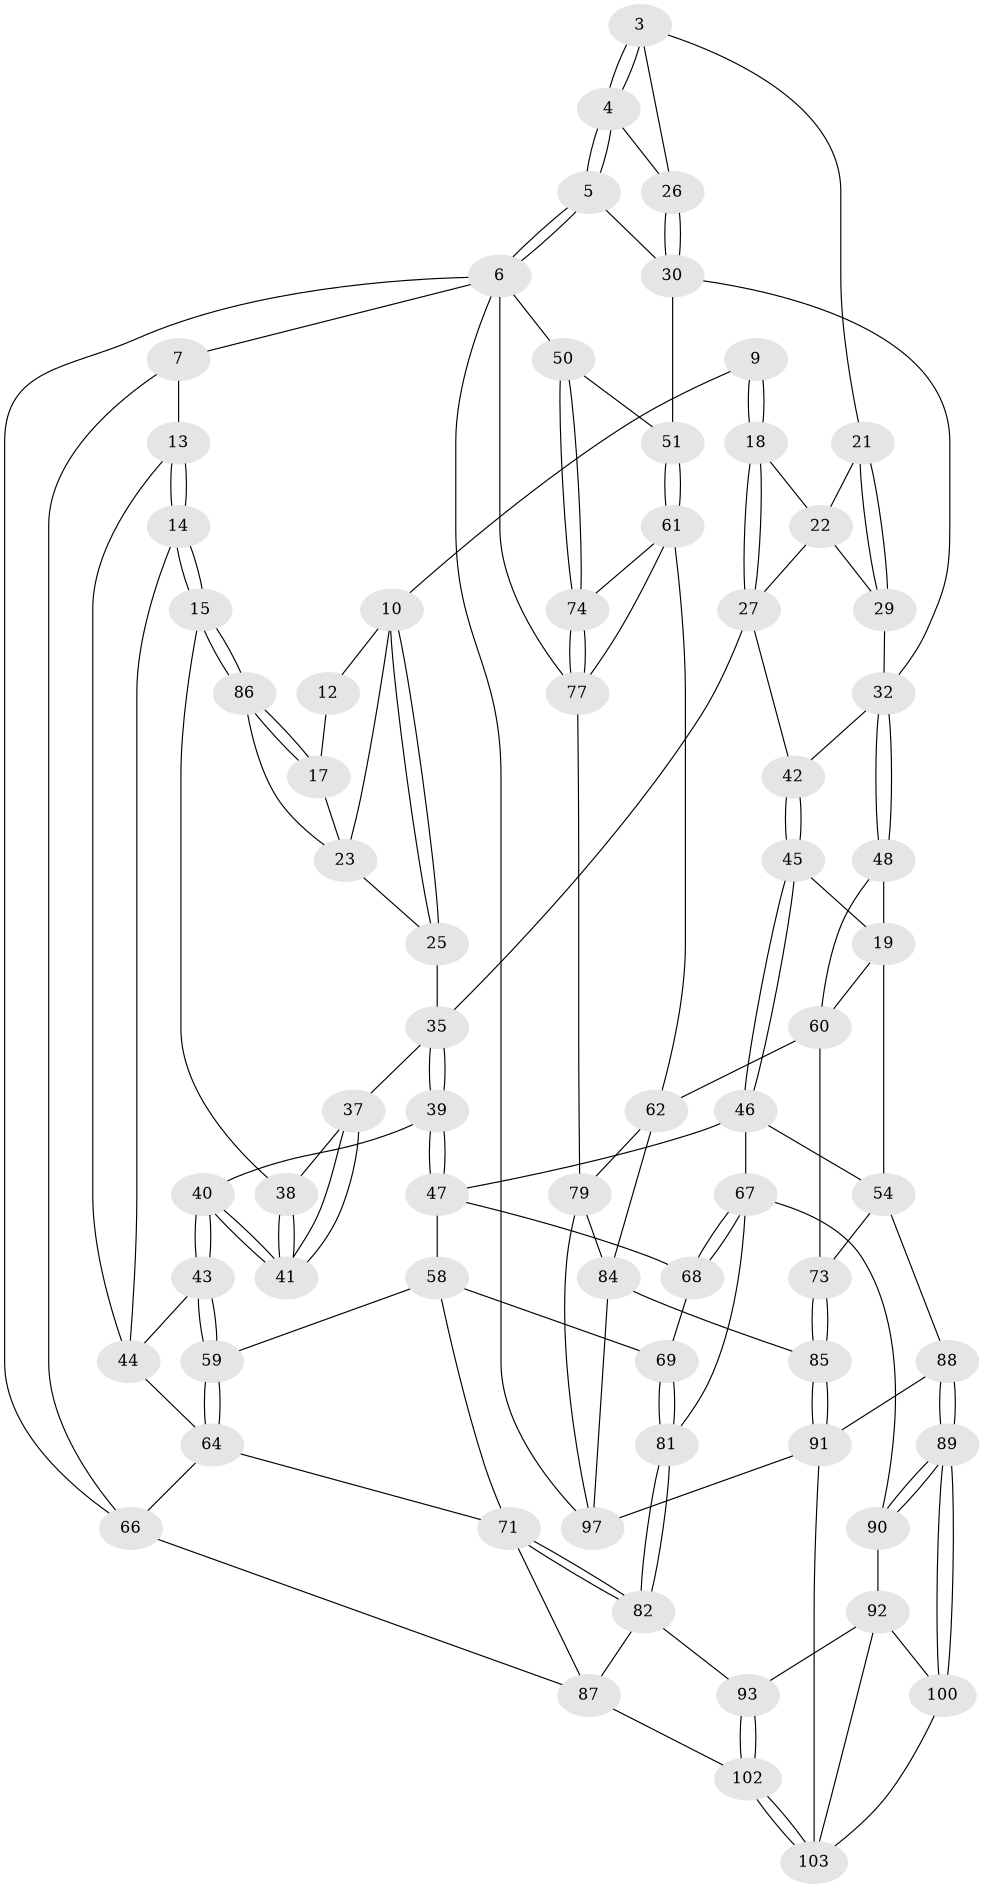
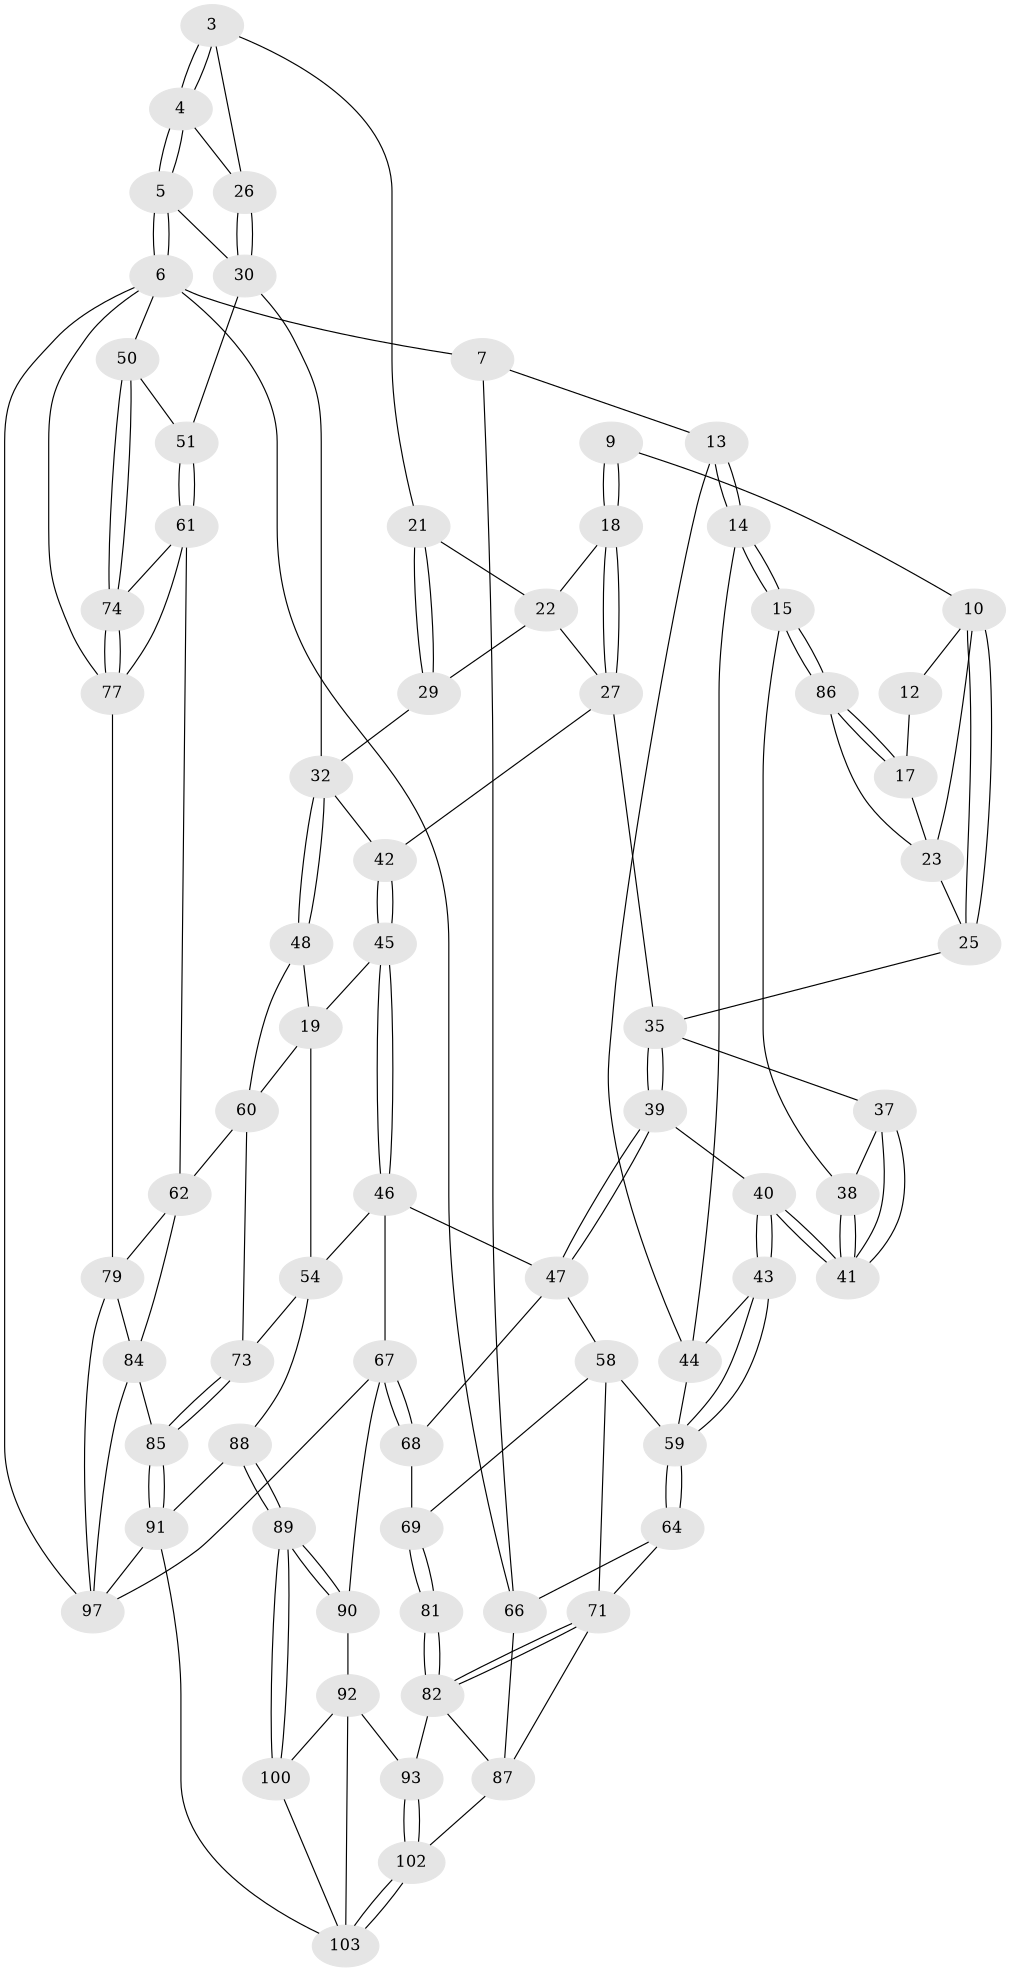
(730, 1320) -> (251, 1499)
(170, 1403) -> (683, 1403)
